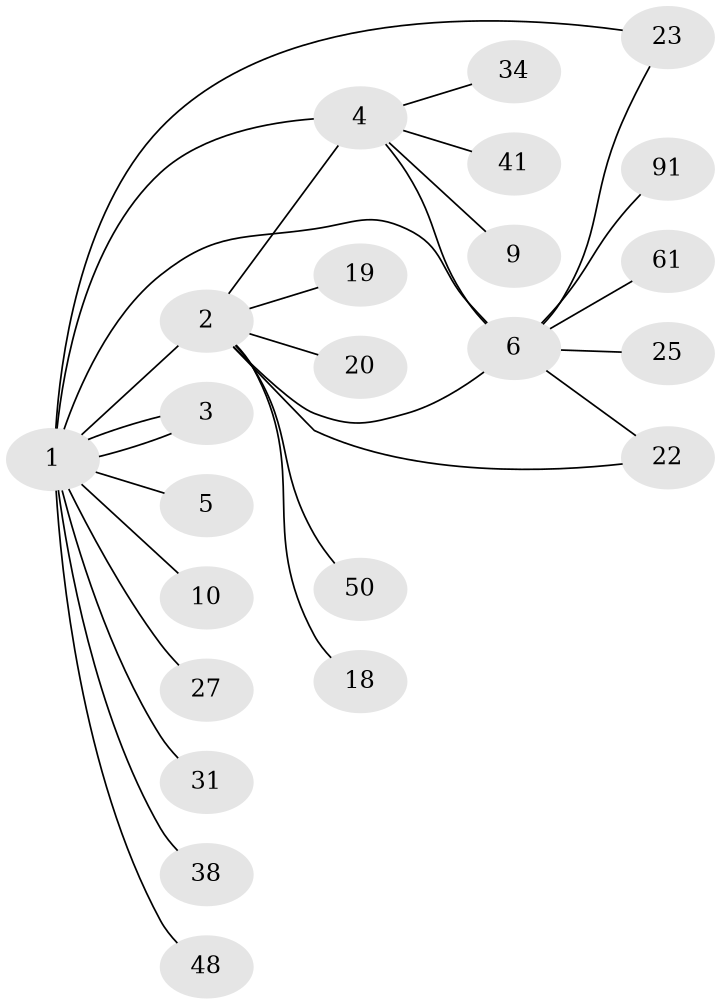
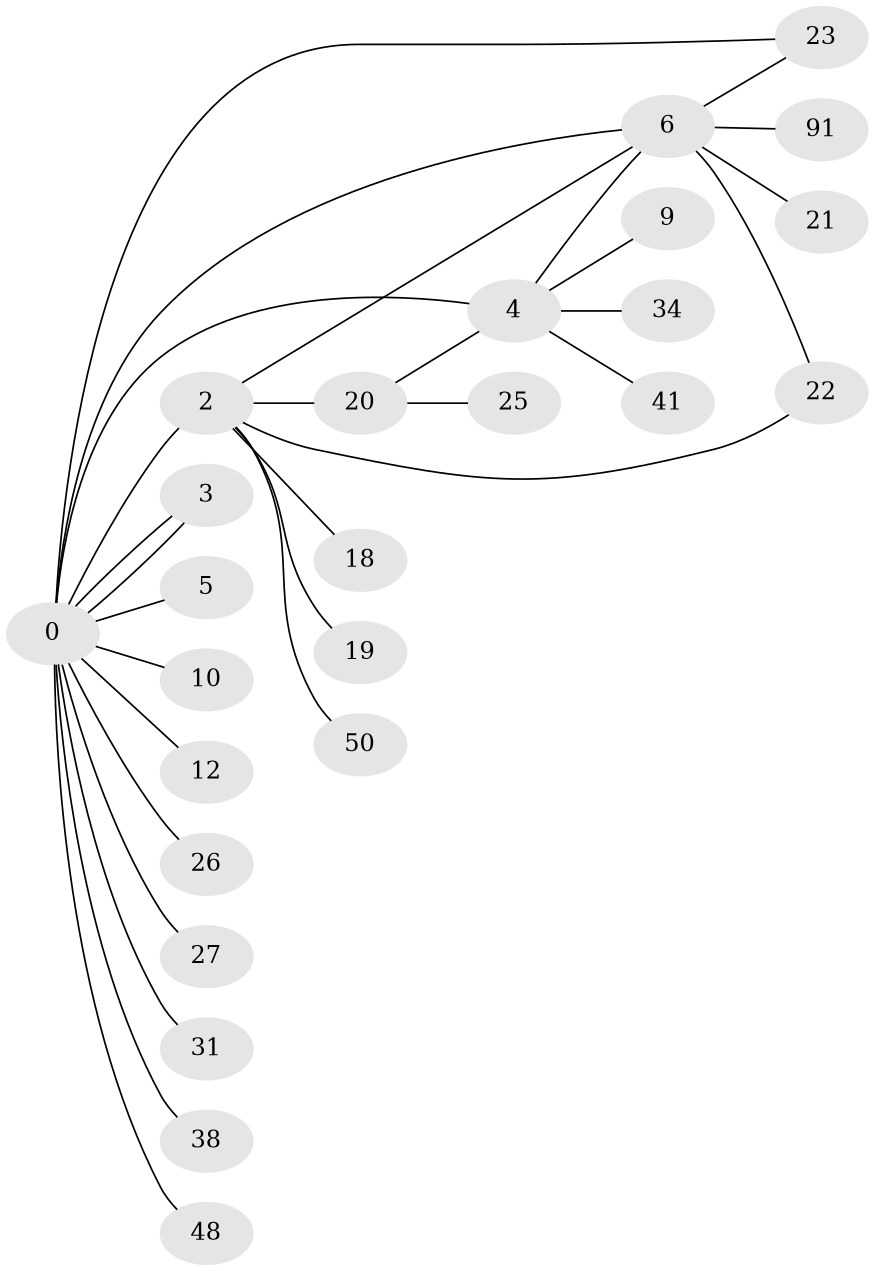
(284, 220) -> (437, 357)
(668, 261) -> (822, 222)
(591, 351) -> (438, 403)
(53, 460) -> (53, 634)
none -> (207, 772)
none -> (207, 864)
